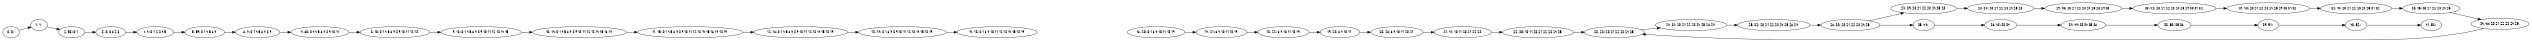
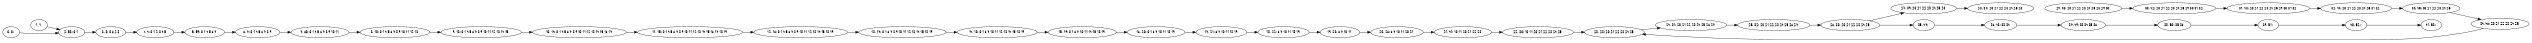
(2038, 8) -> none
(24, 29) -> (37, 34)
(320, 32) -> (320, 32)
none -> (1082, 32)
